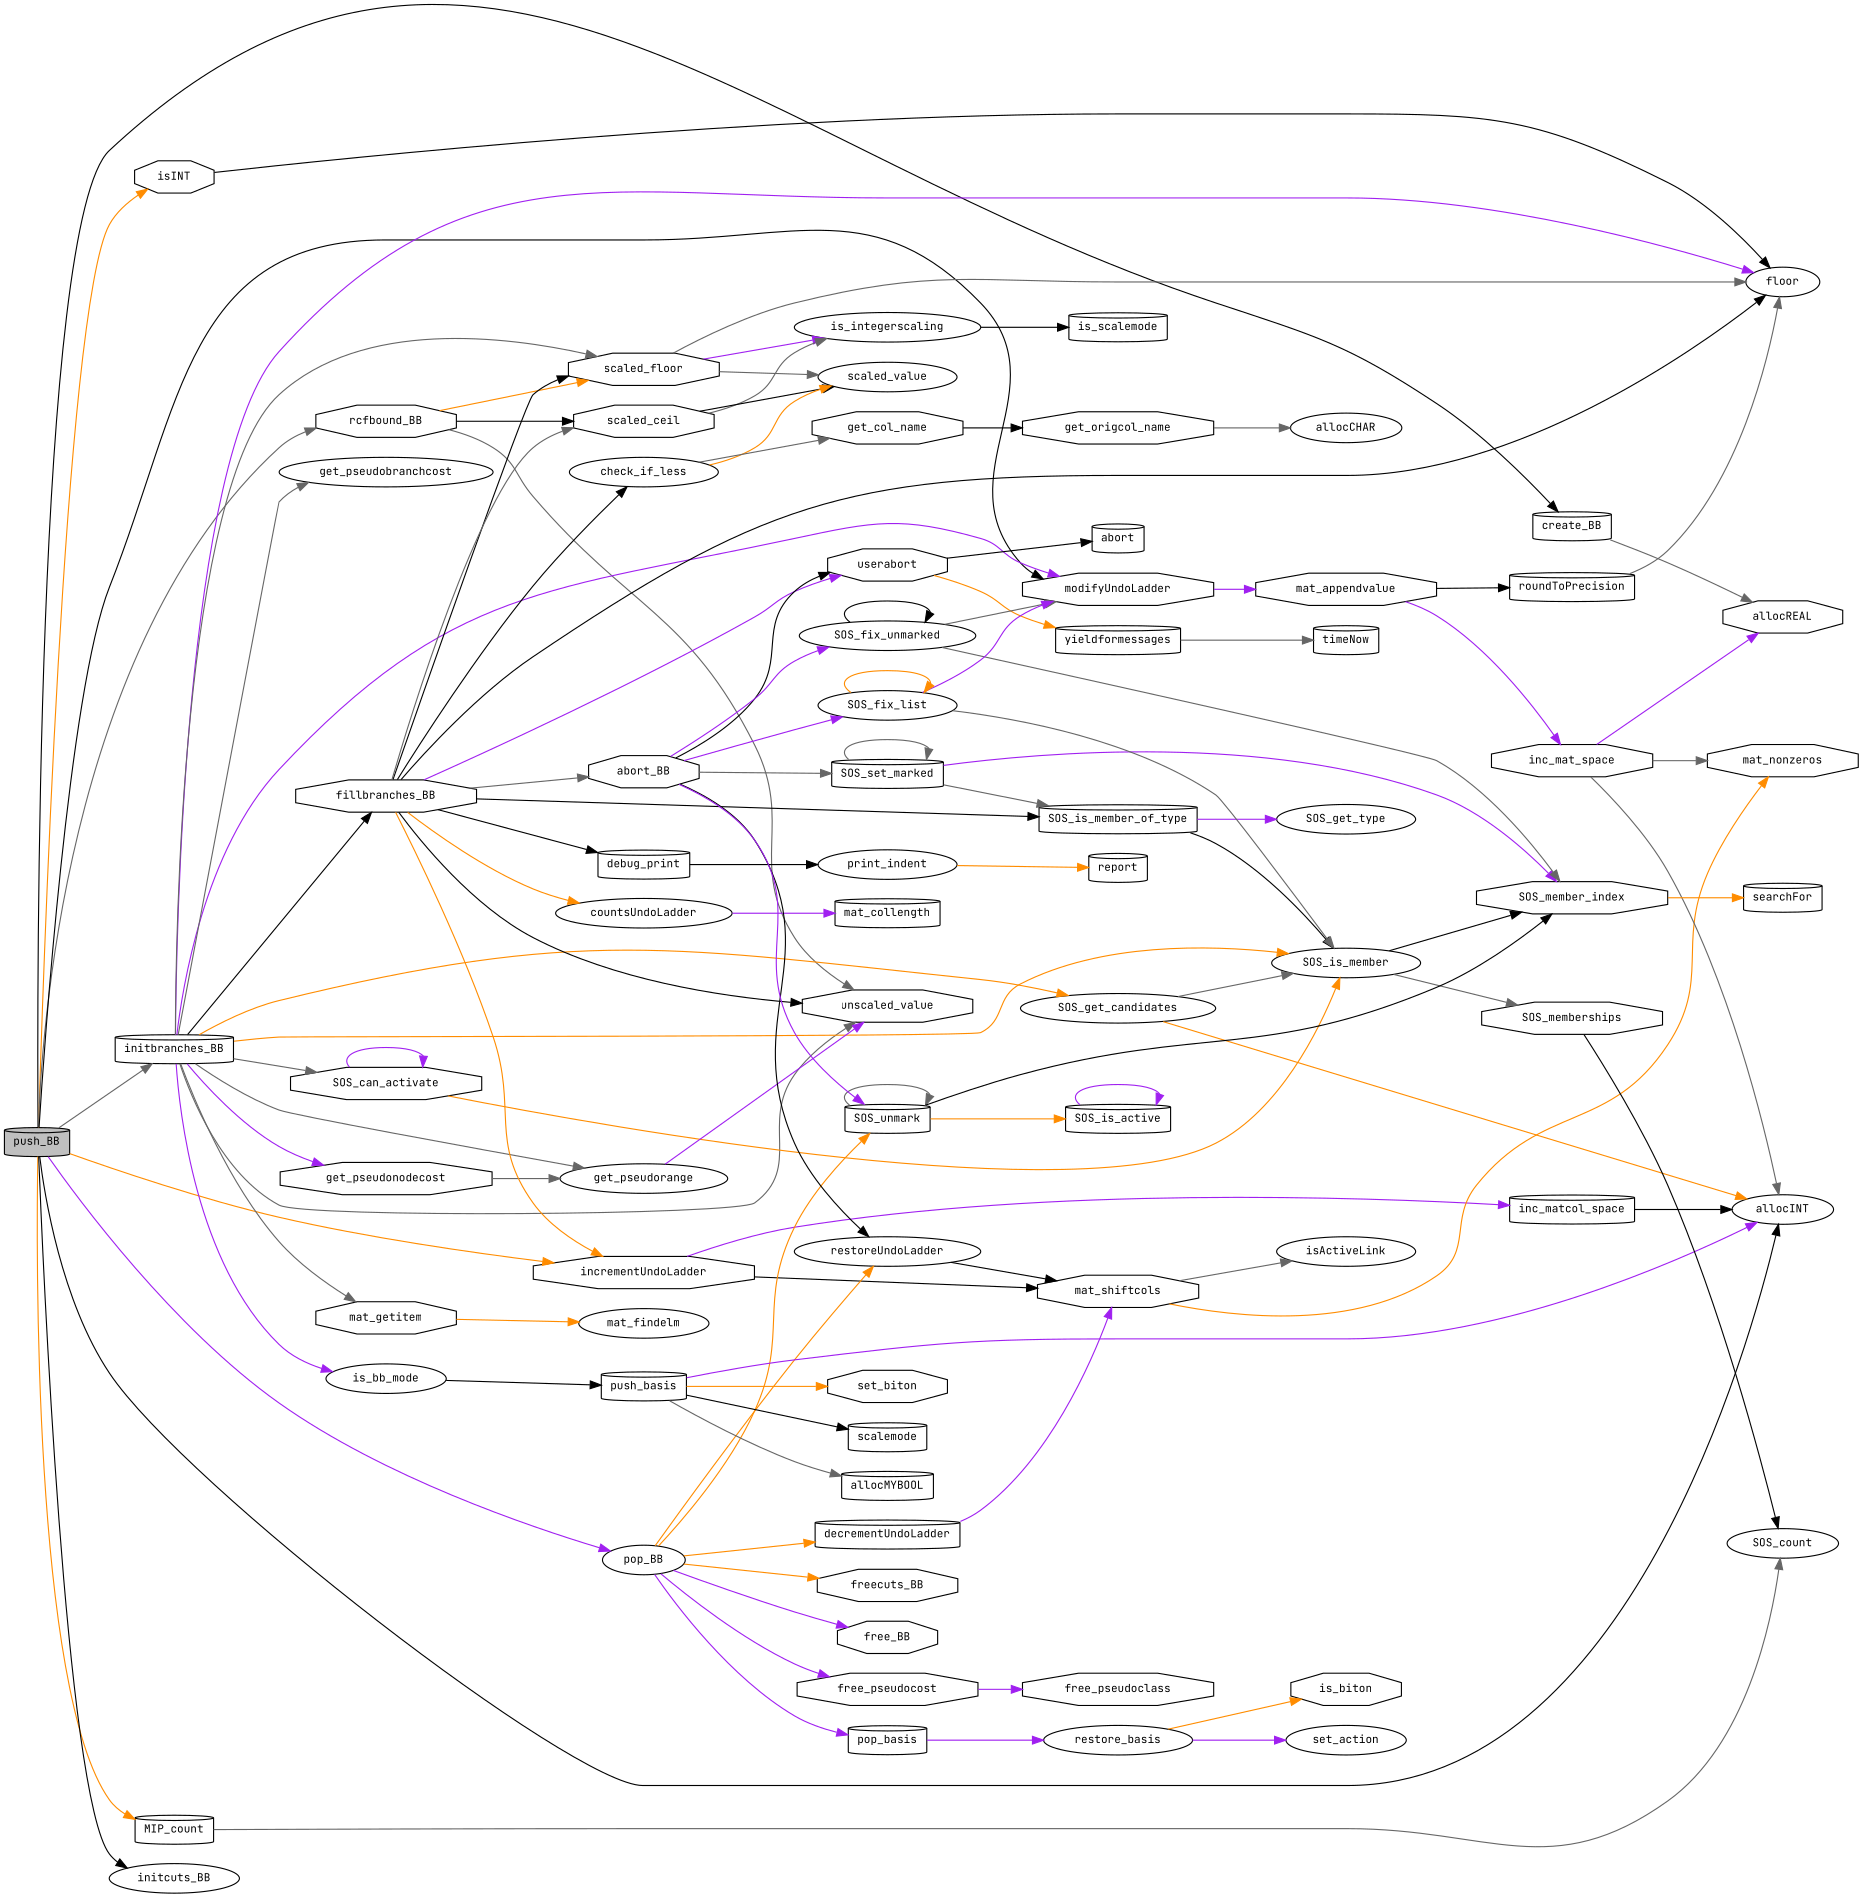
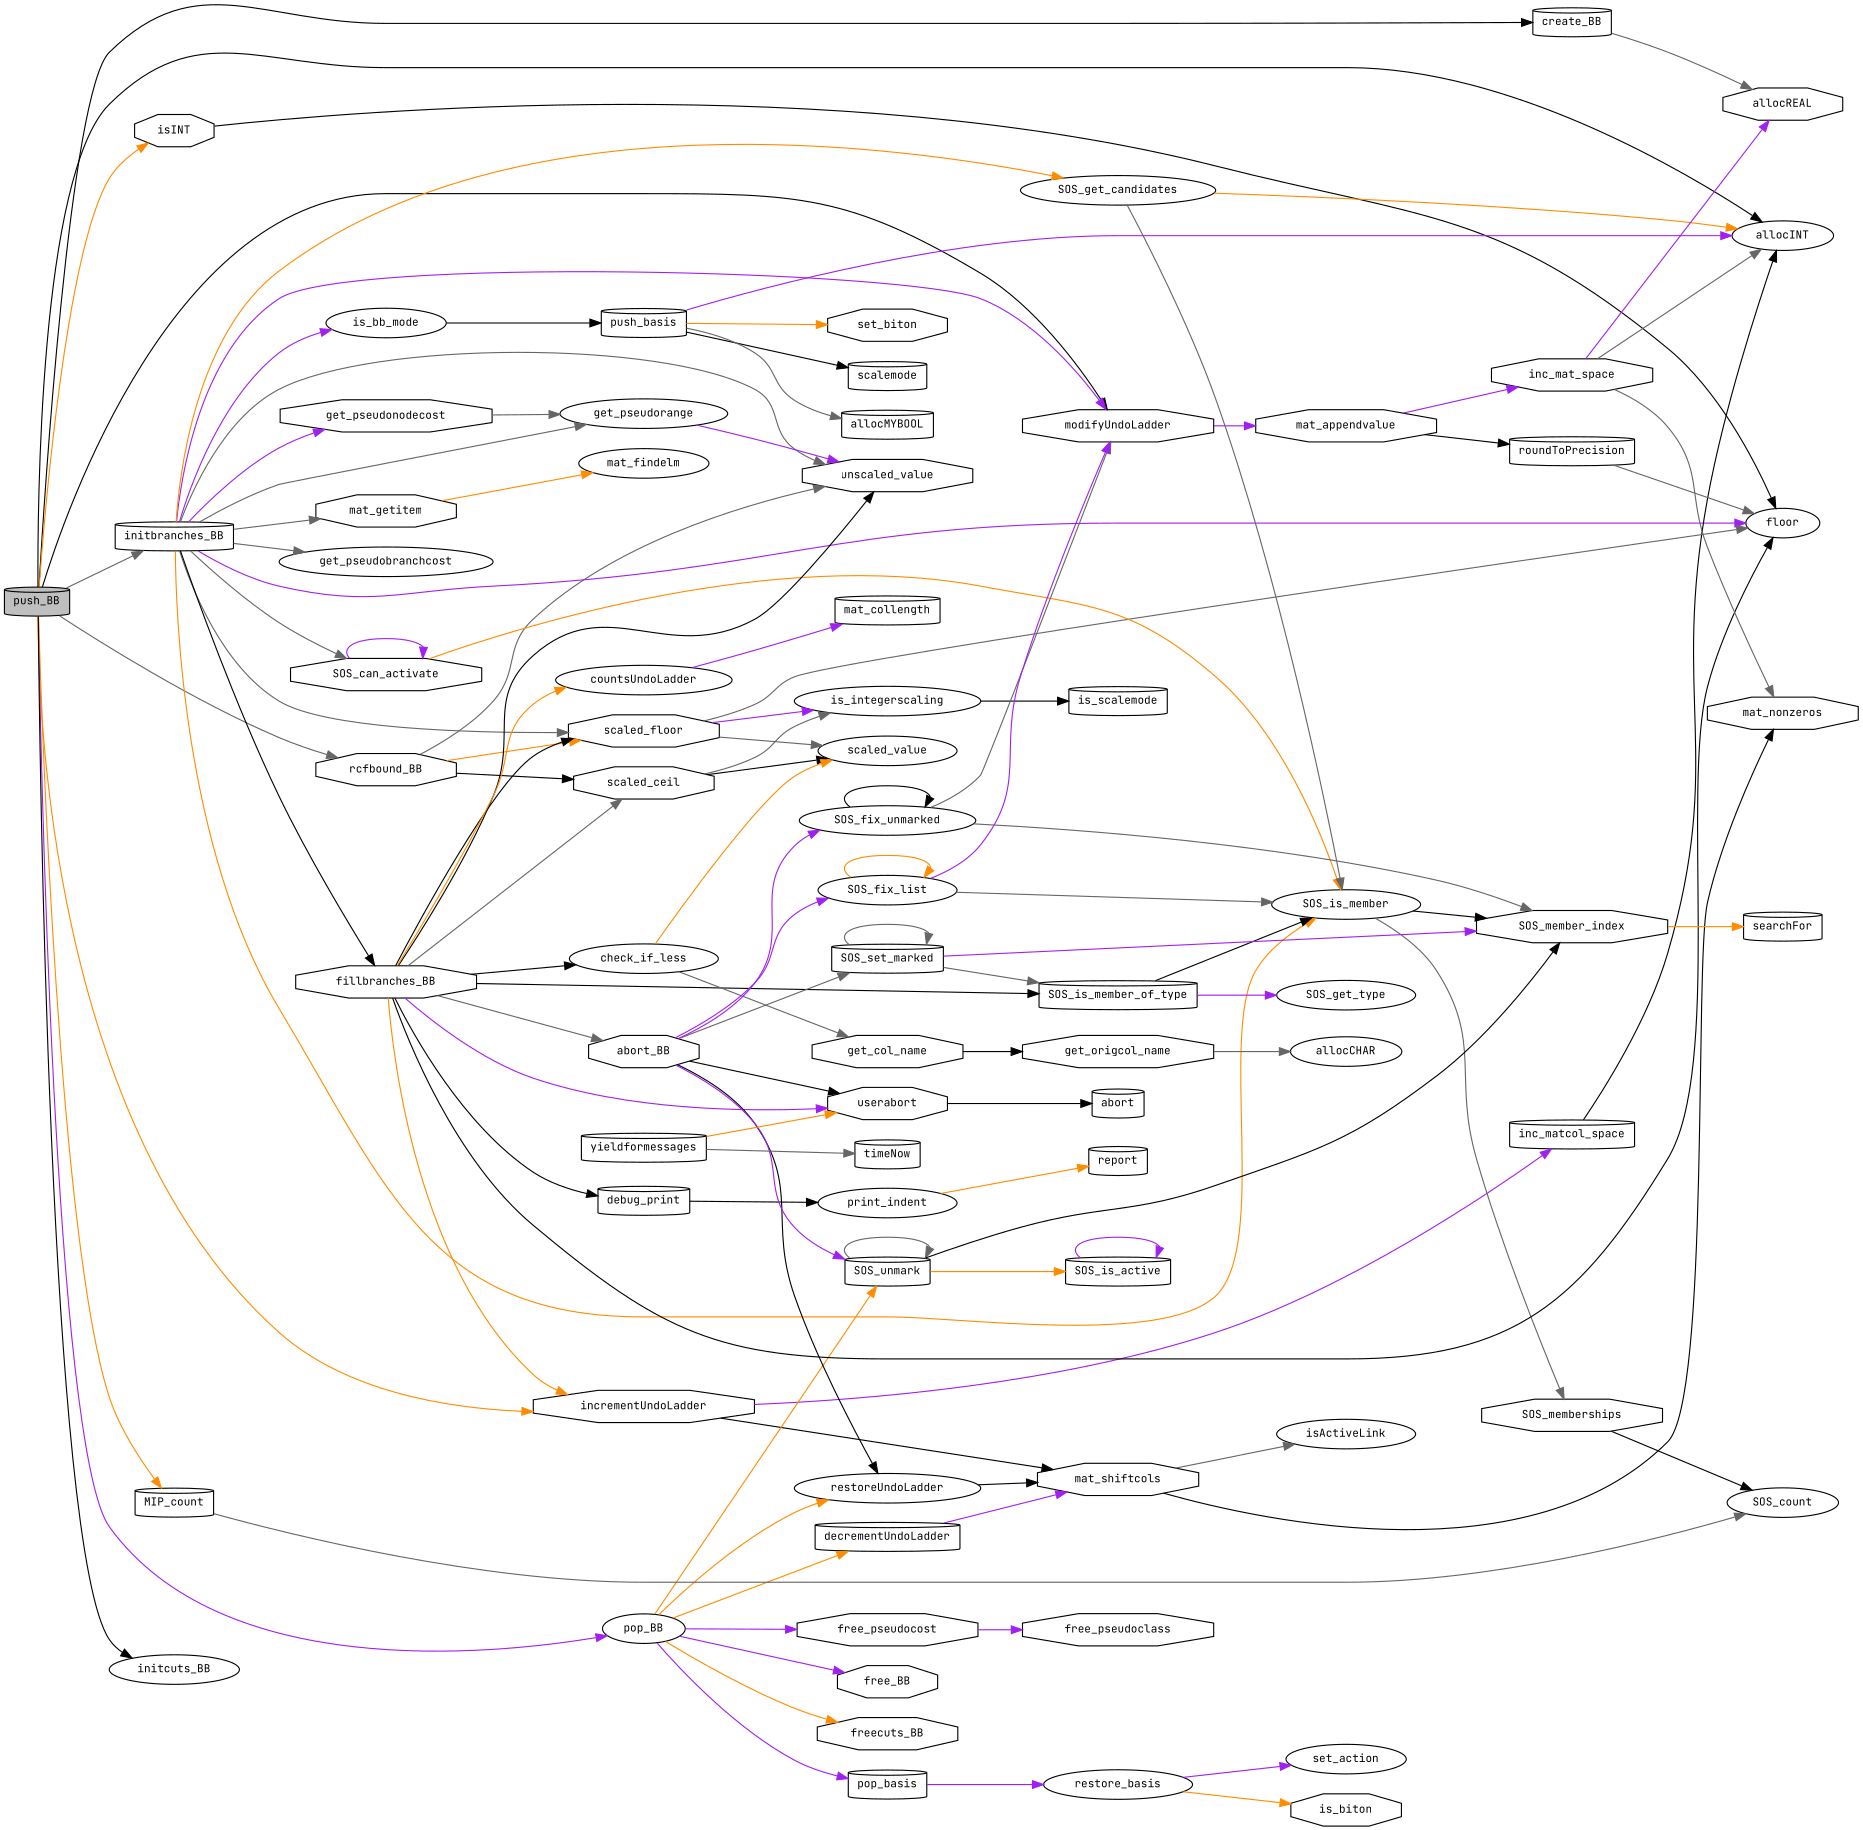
(991, 597) -> (766, 1126)
(1512, 1151) -> (1690, 1351)
